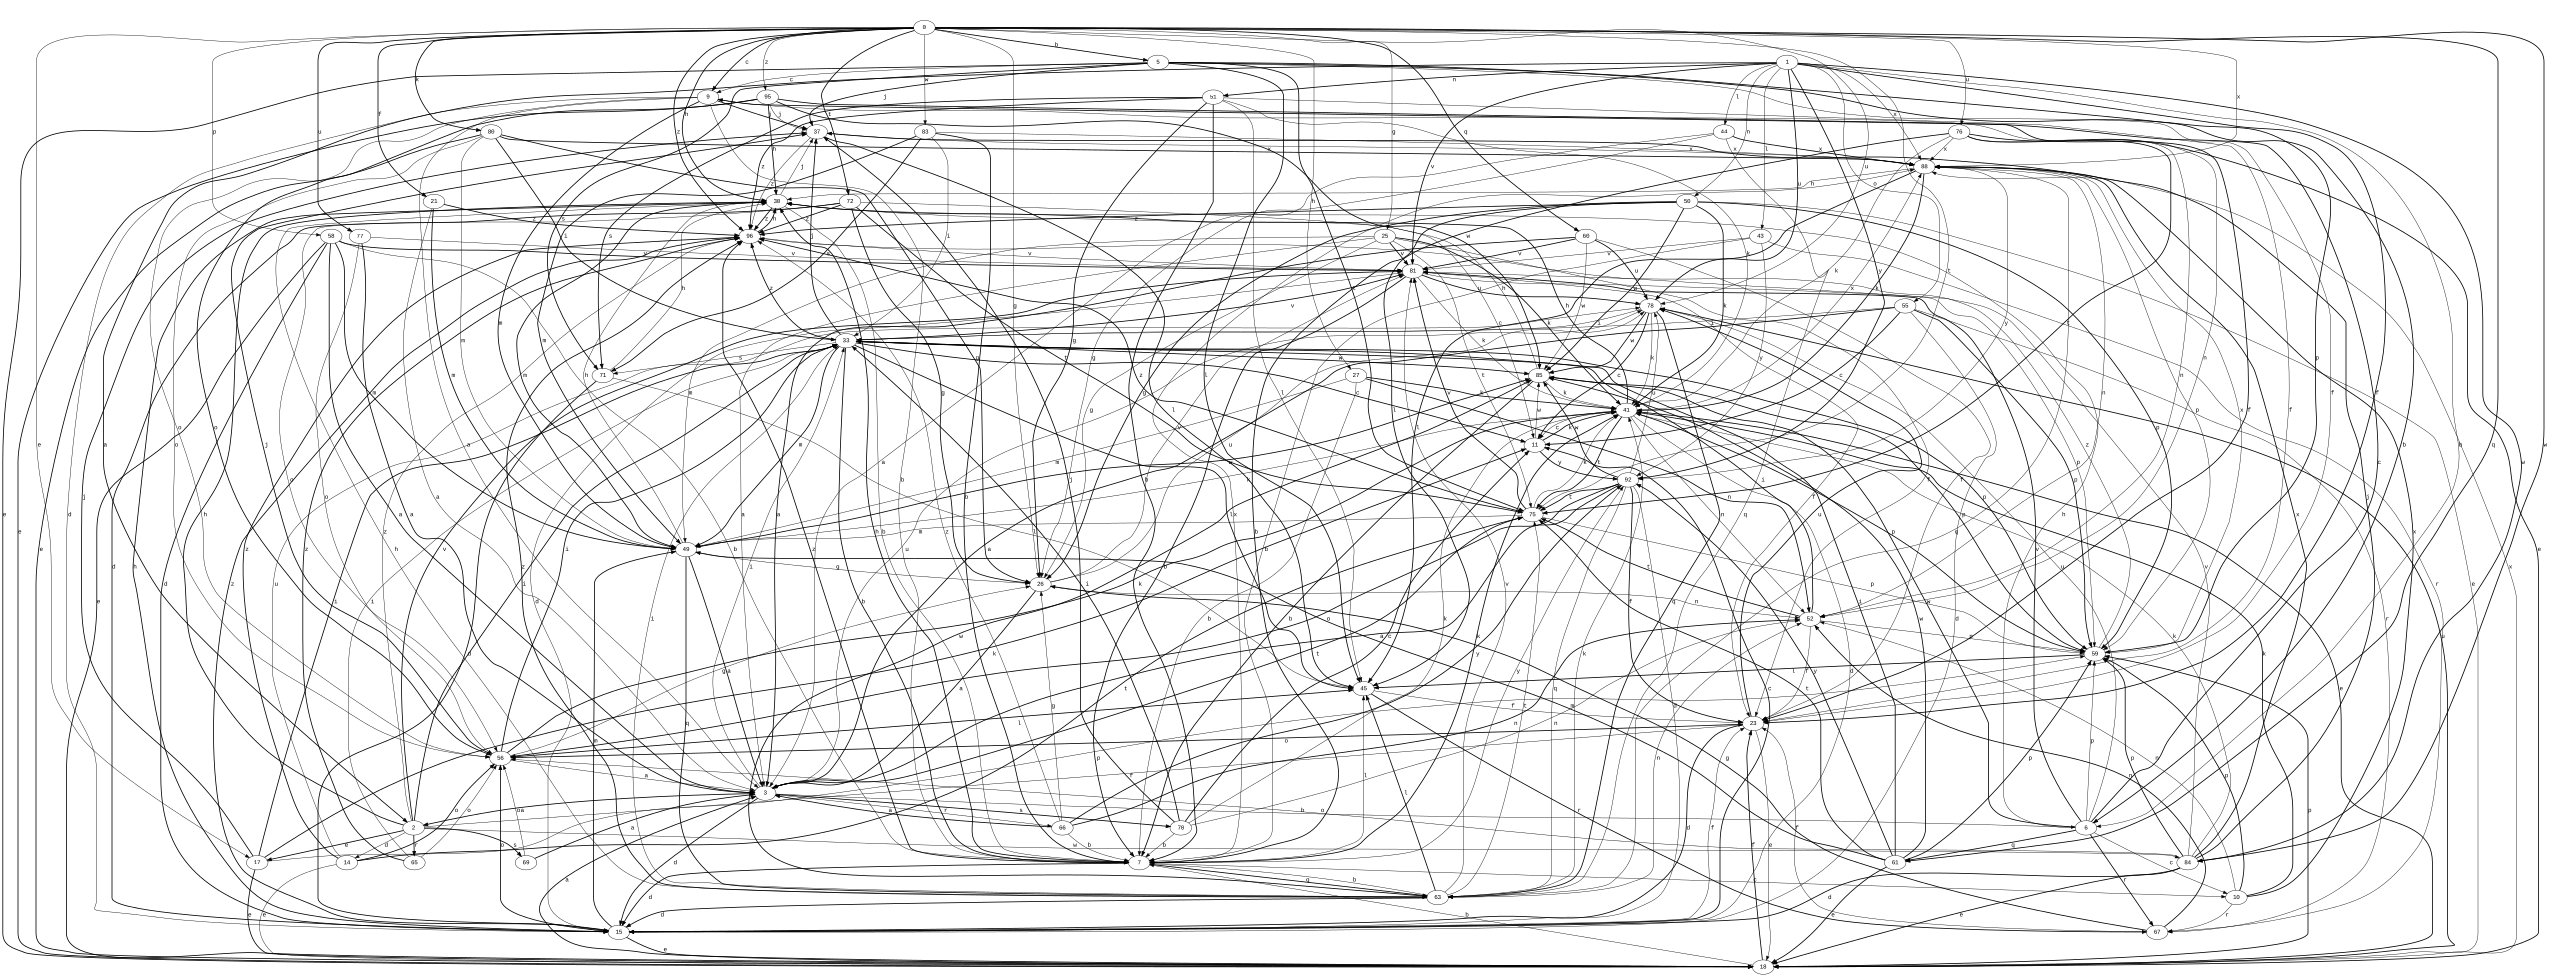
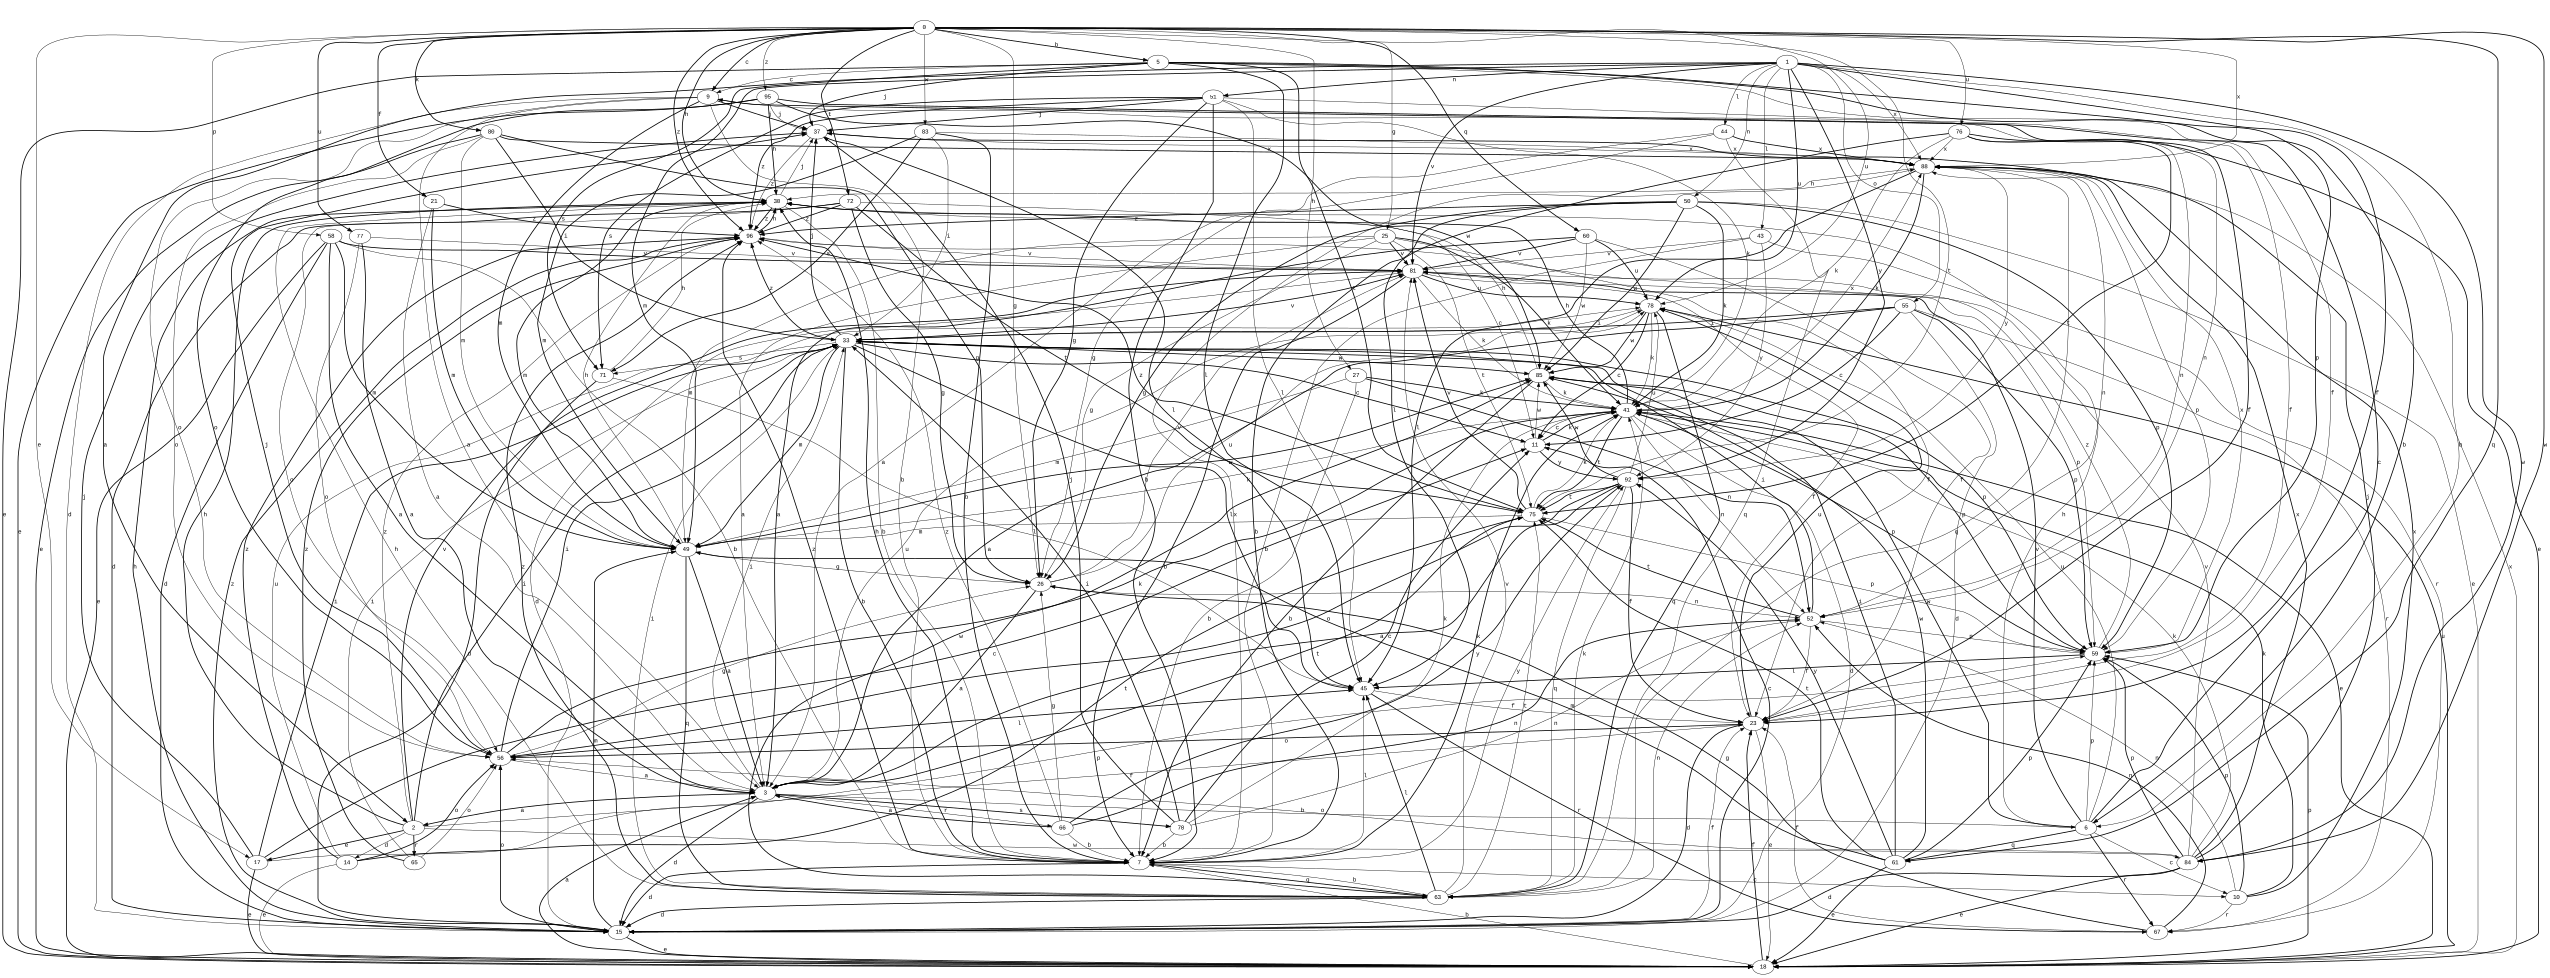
none -> (1005, 78)
none -> (1017, 114)
(1585, 327) -> (1585, 327)
(995, 654) -> (995, 654)
(526, 863) -> none
(1466, 922) -> none
